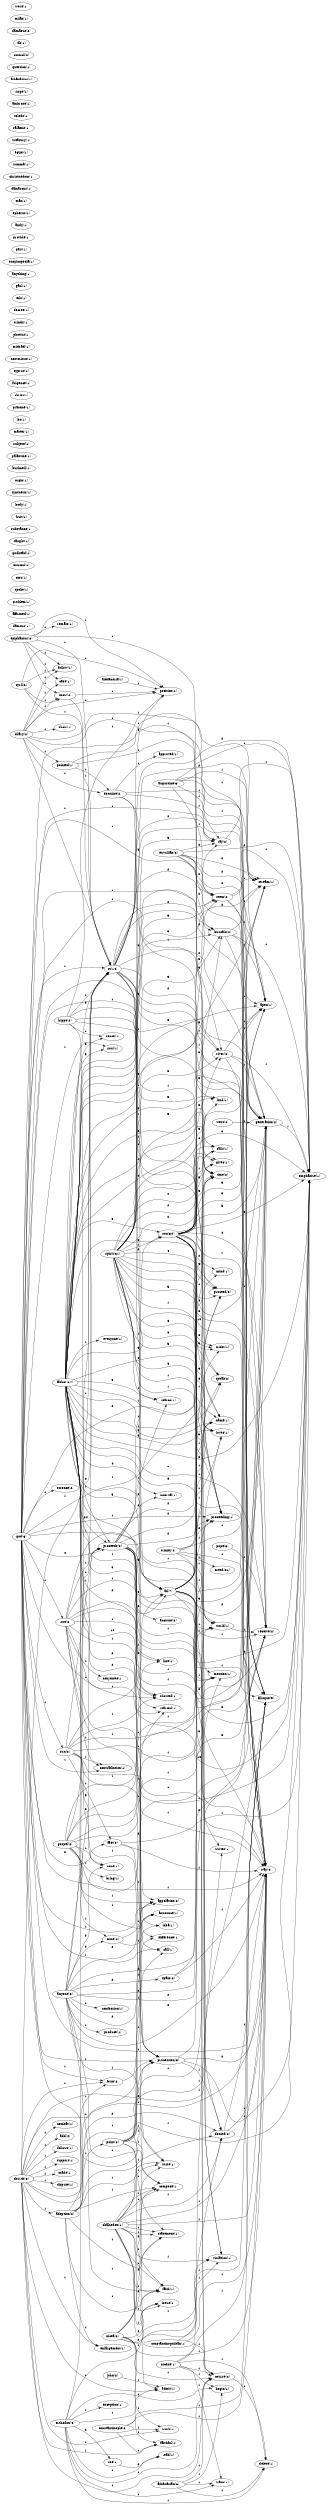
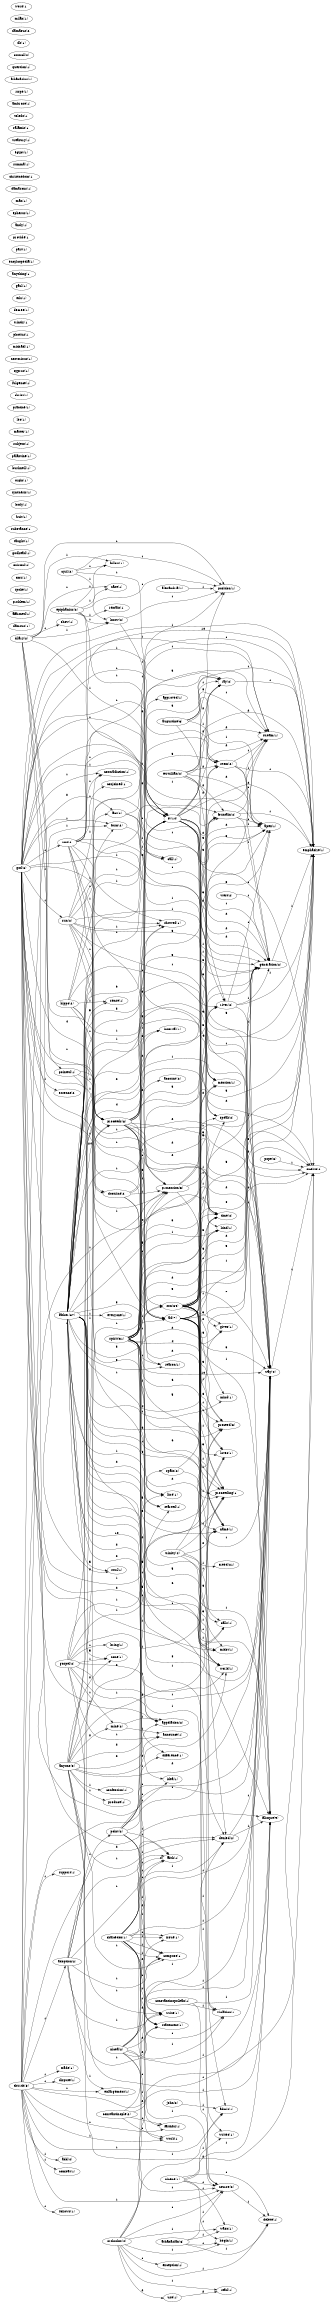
(138, 1282) -> none
(239, 1631) -> (292, 1272)
